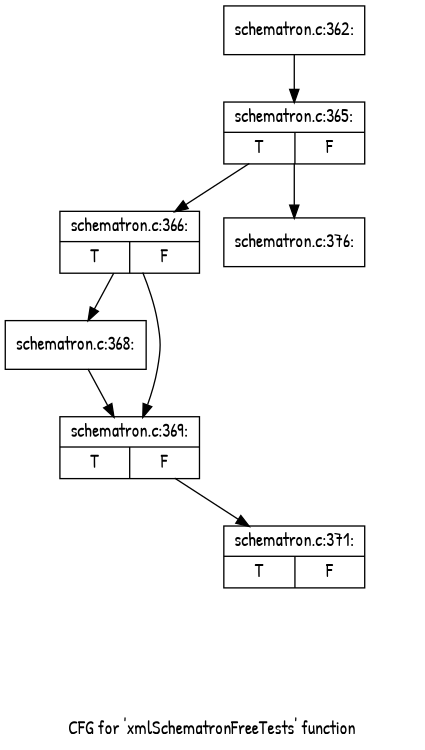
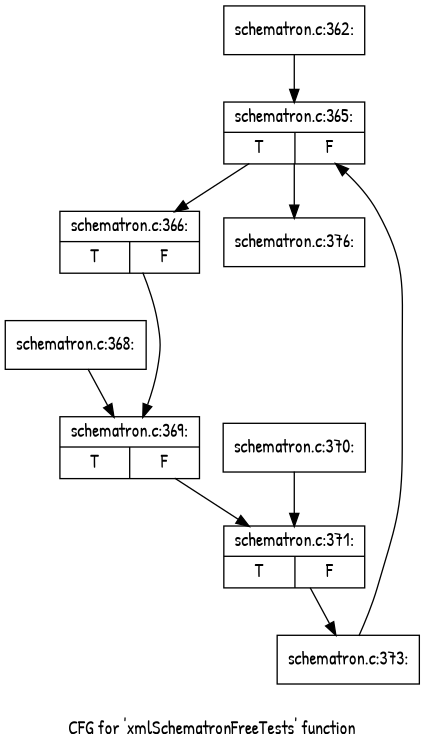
(104, 291) -> none
none -> (294, 448)
none -> (348, 660)
